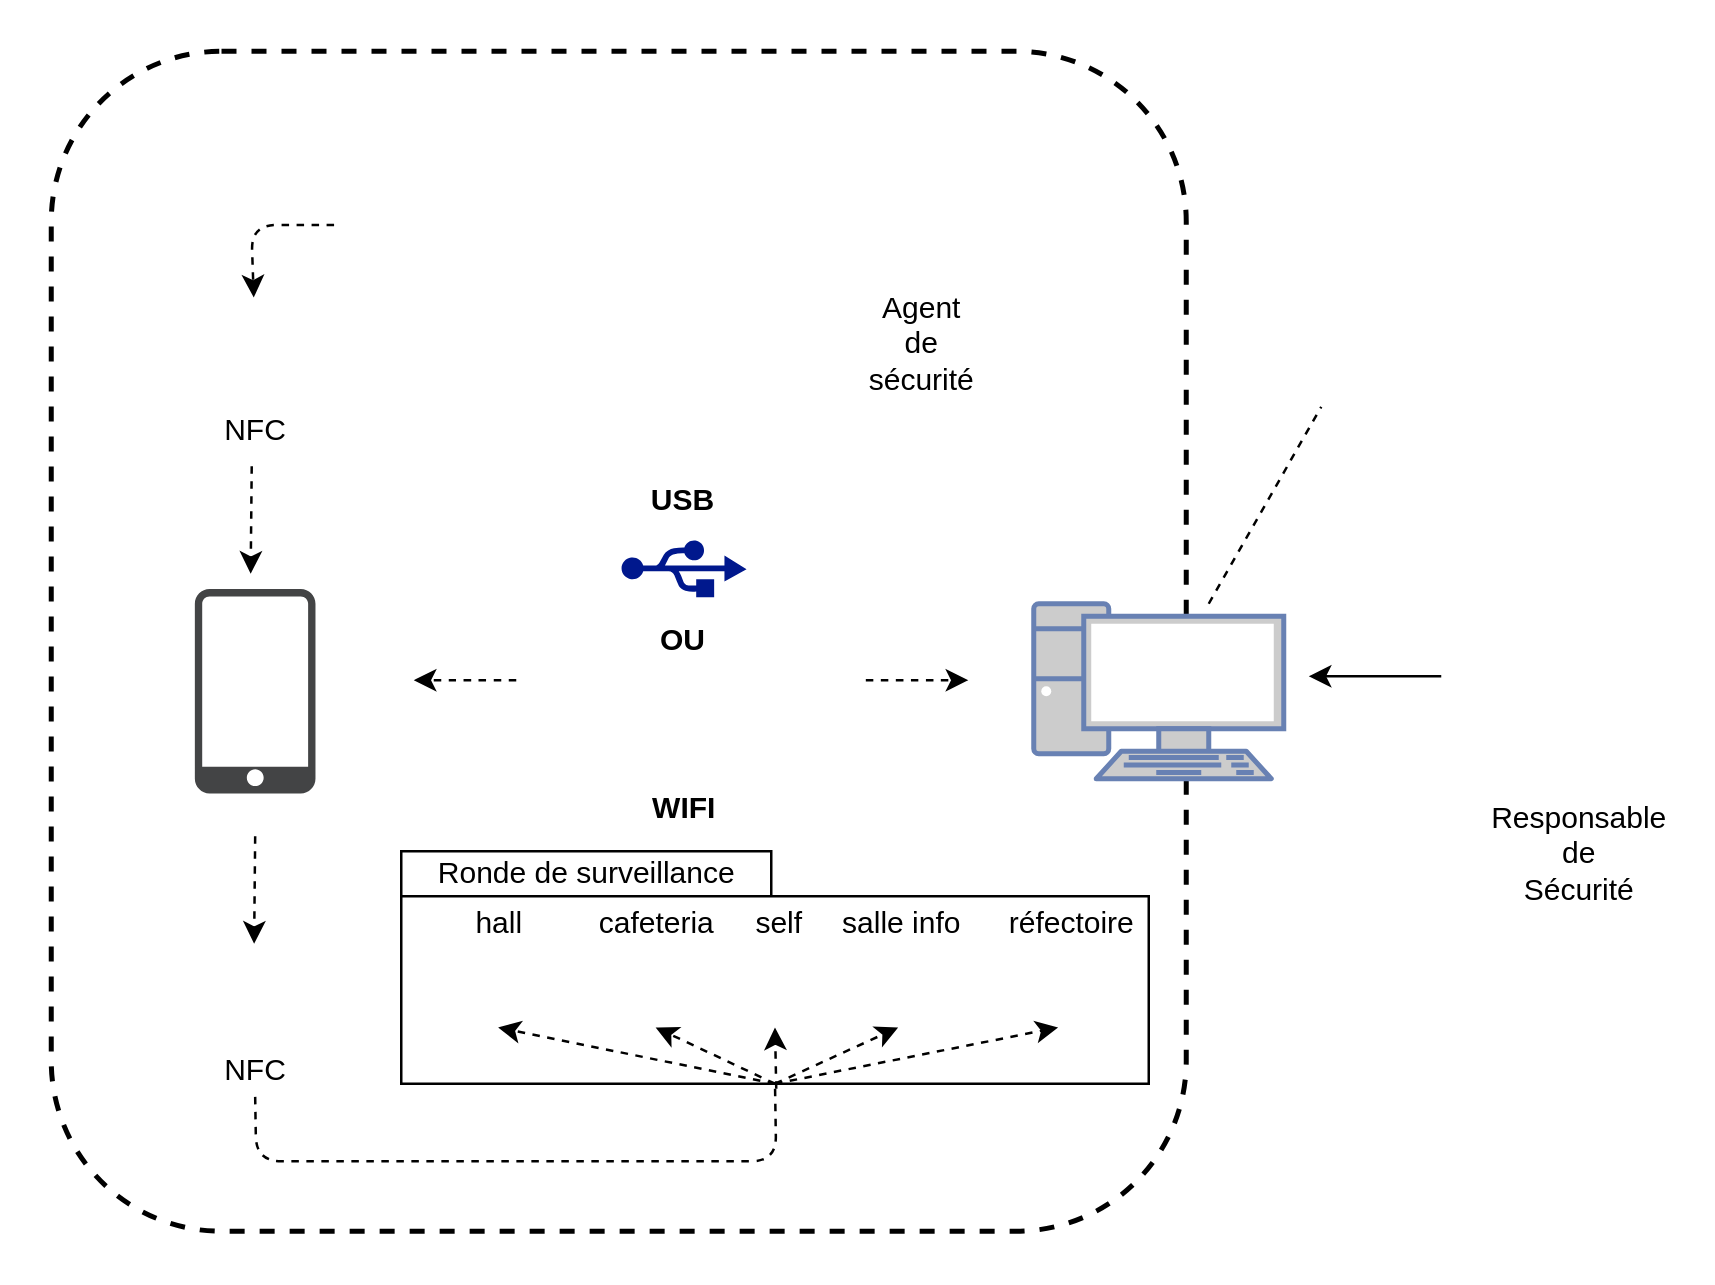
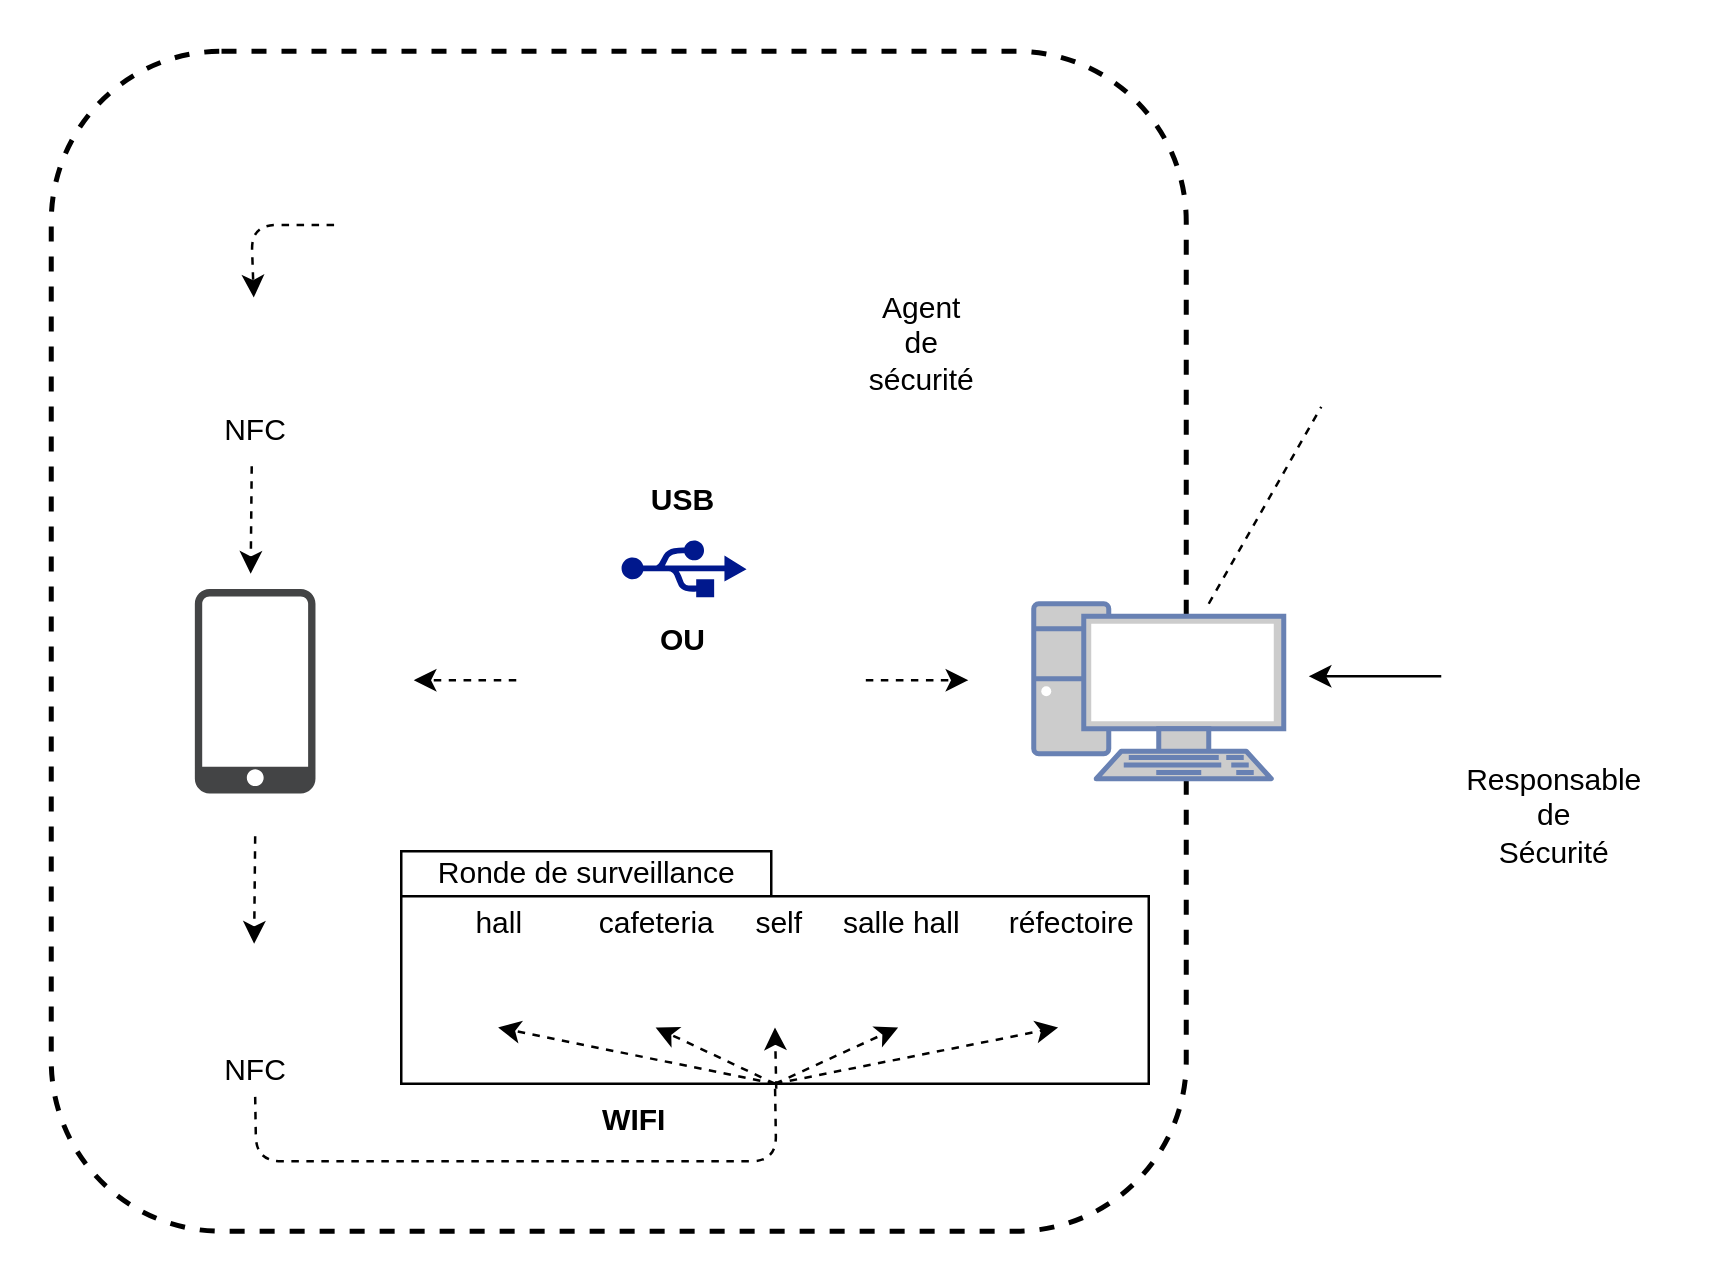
(684, 809) -> (634, 1121)
(1578, 854) -> (1553, 816)
(903, 924) -> (903, 924)
